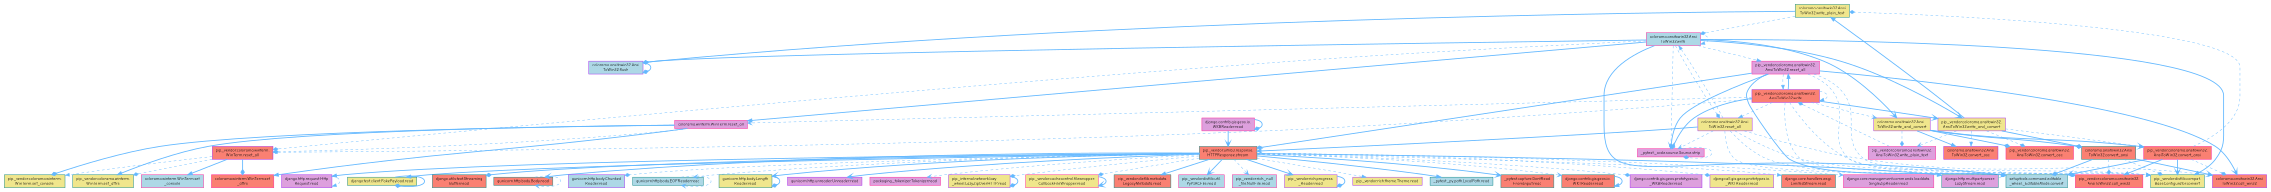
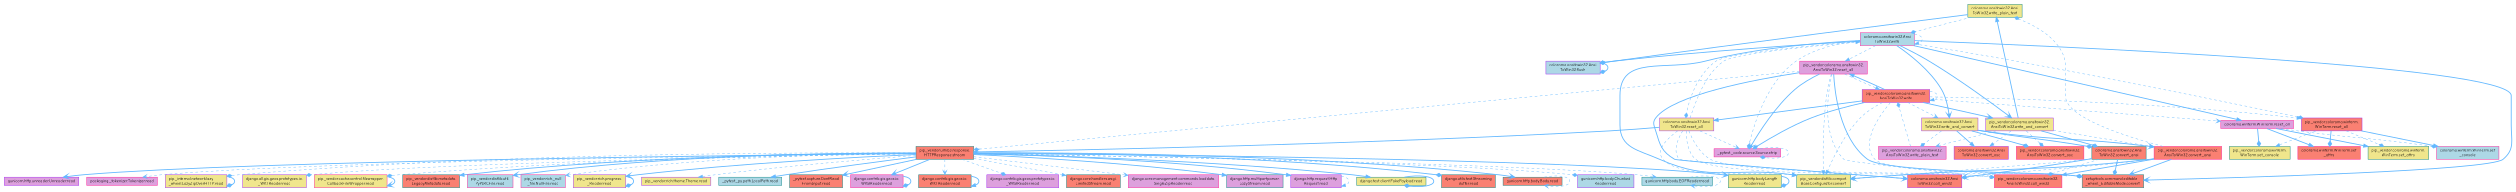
(1757, 109) -> (1790, 110)
(1507, 110) -> (1389, 110)
(1228, 136) -> (913, 166)
(483, 144) -> (2352, 137)
(2037, 181) -> (2113, 181)
